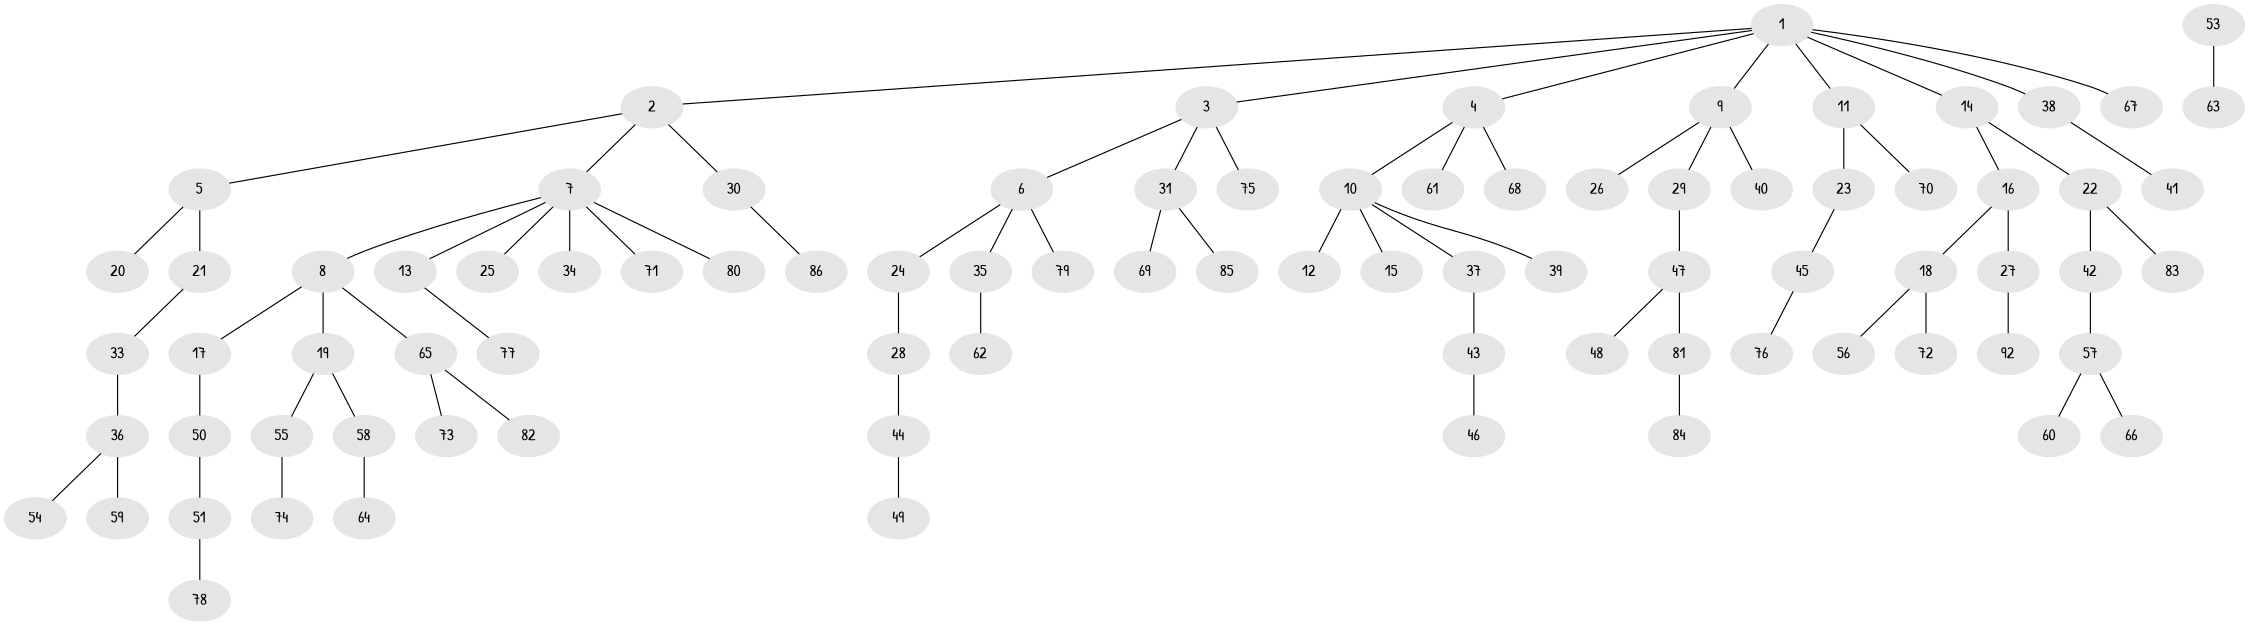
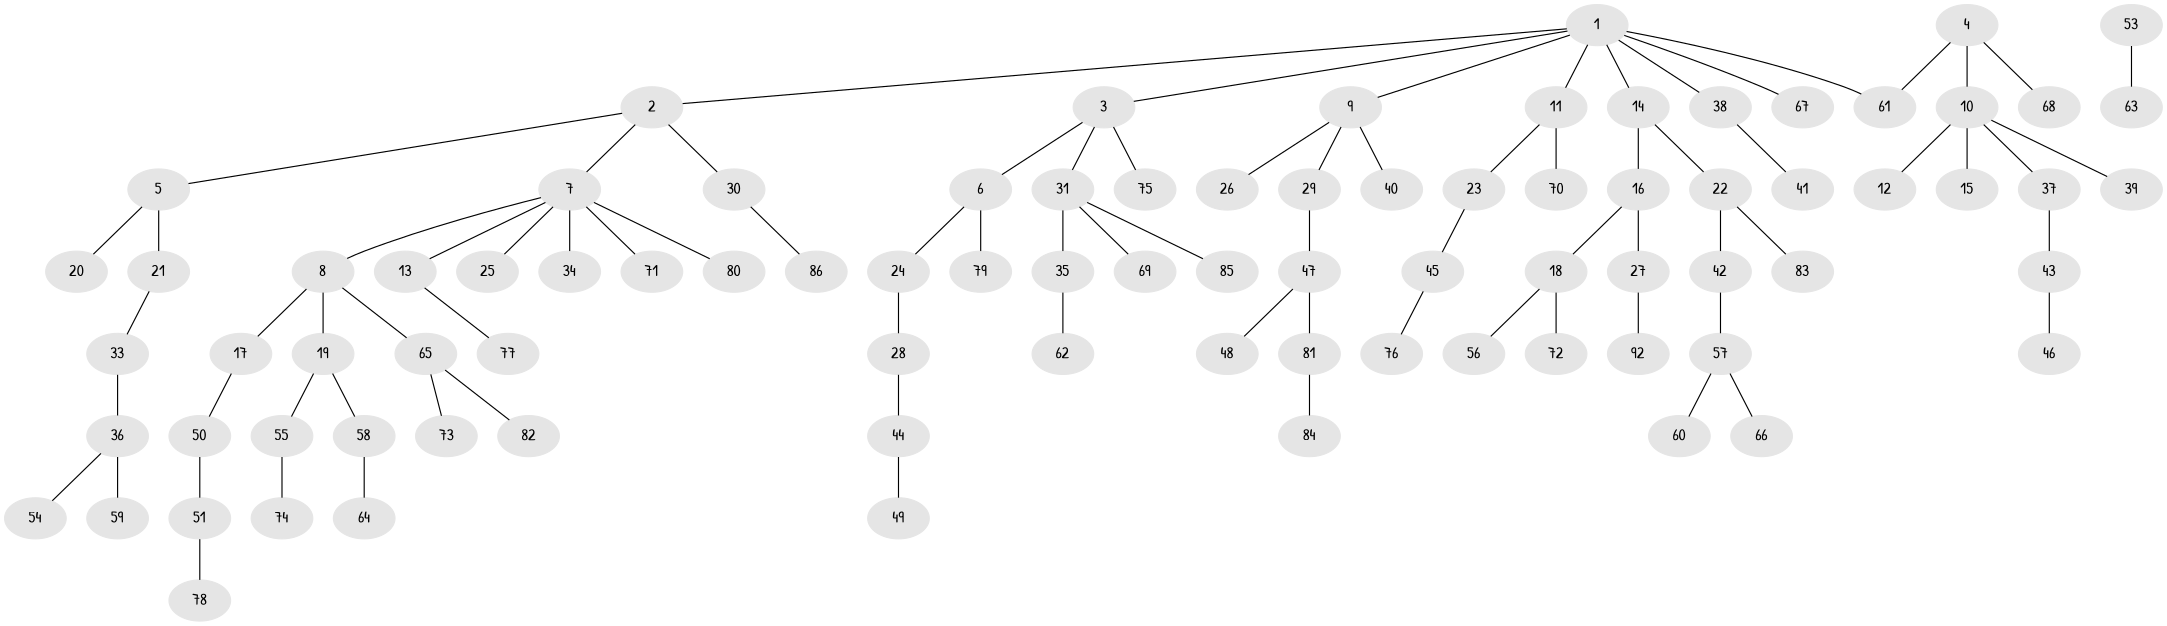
(1628, 66) -> (1745, 58)
(1001, 231) -> (1063, 231)
